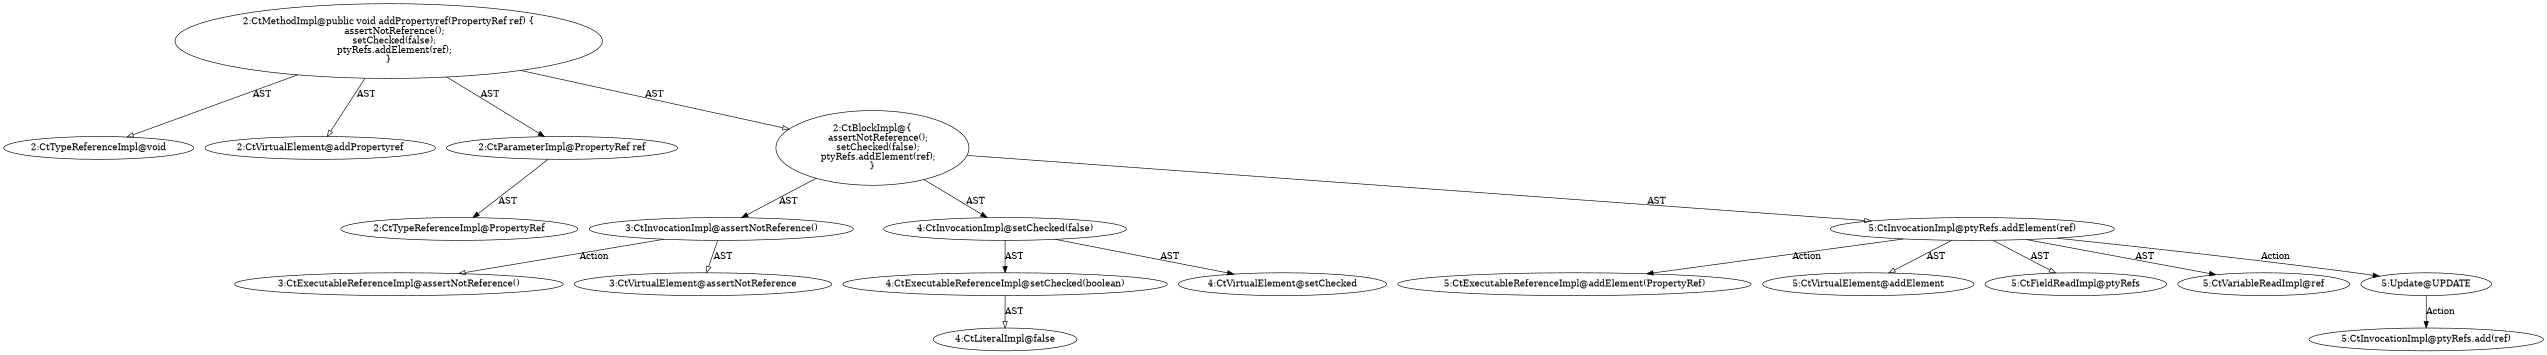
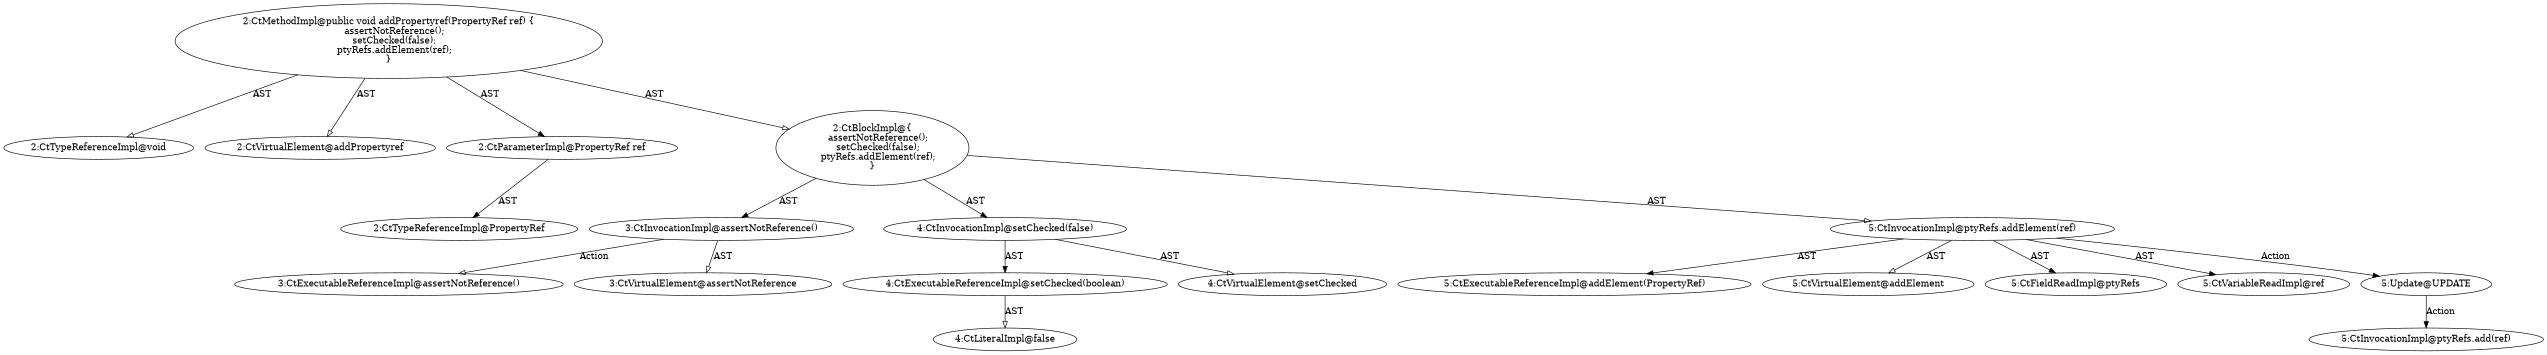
(2021, 255) -> (2021, 255)
(1141, 256) -> (1141, 256)
(1807, 257) -> (1807, 257)
